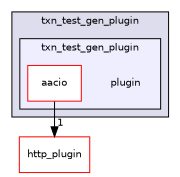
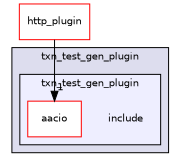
(126, 83) -> (126, 119)
(55, 114) -> (55, 65)
